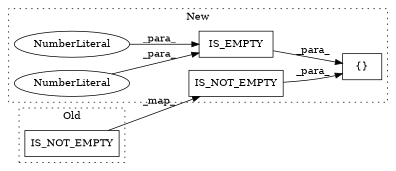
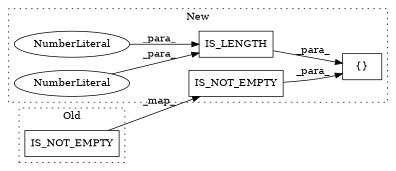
(236, 44) -> (236, 44)
